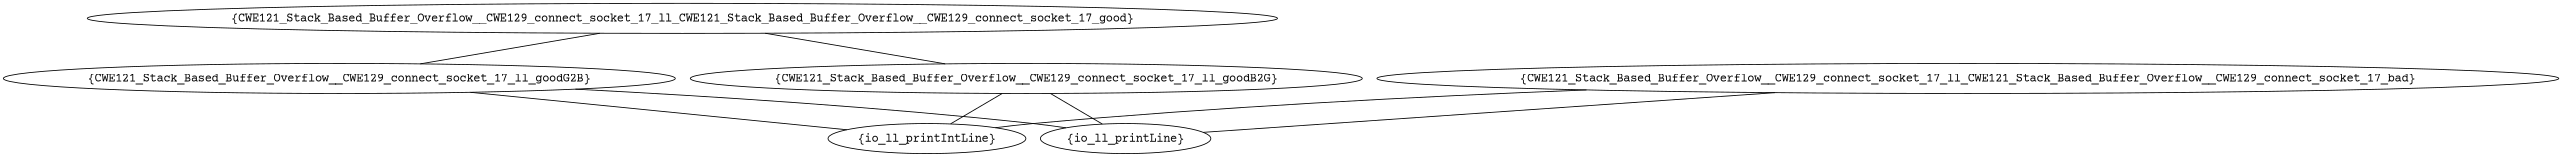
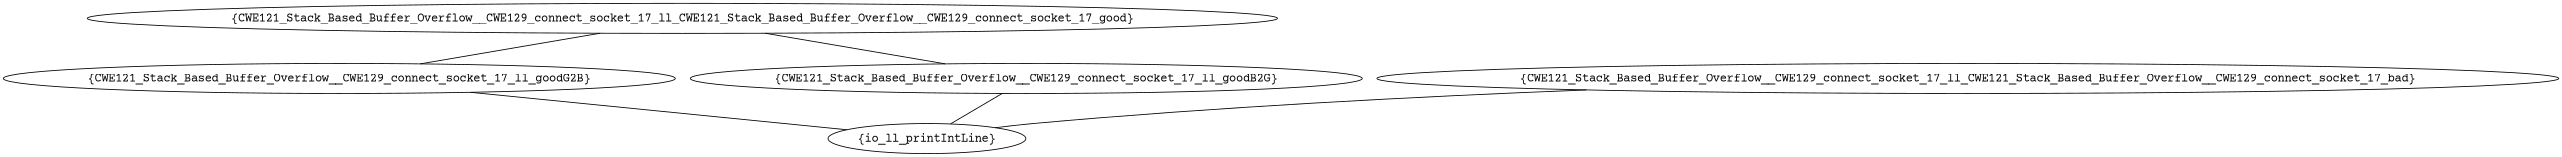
(1126, 139) -> none
